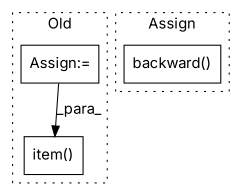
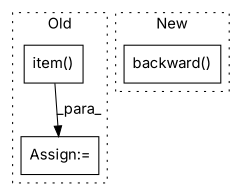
(172, 25) -> (172, 25)
(57, 105) -> (56, 105)
